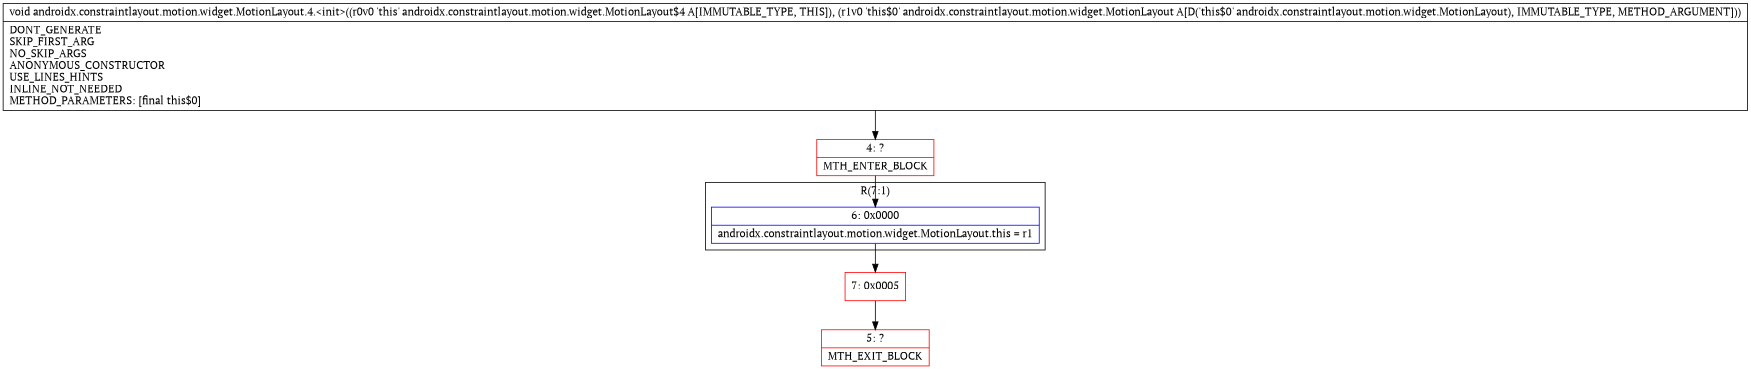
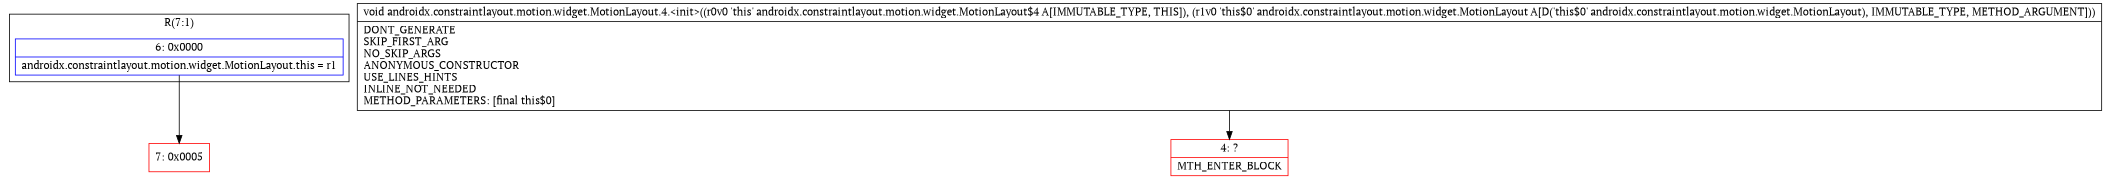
(875, 187) -> none
(875, 348) -> none
